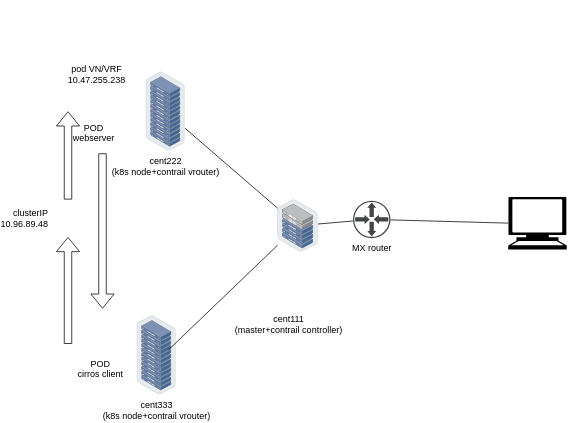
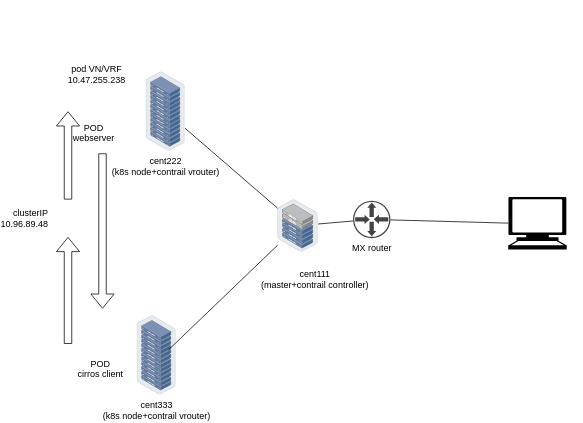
(289, 324) -> (315, 279)
